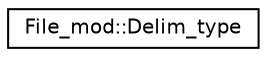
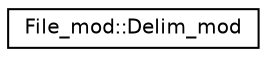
(133, 29) -> (133, 29)
